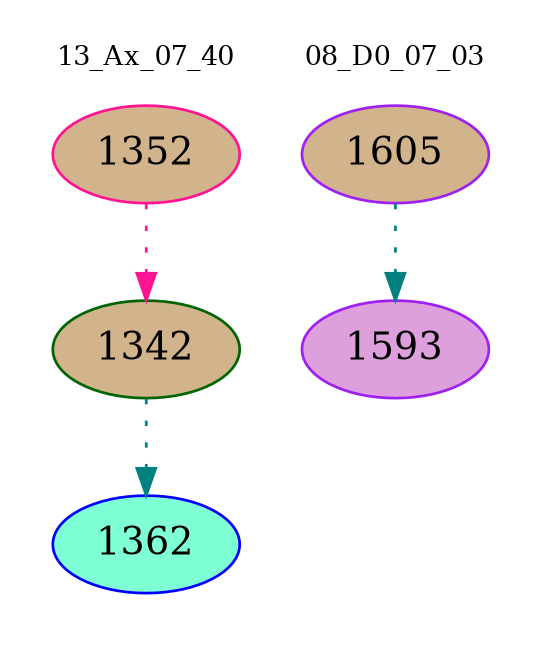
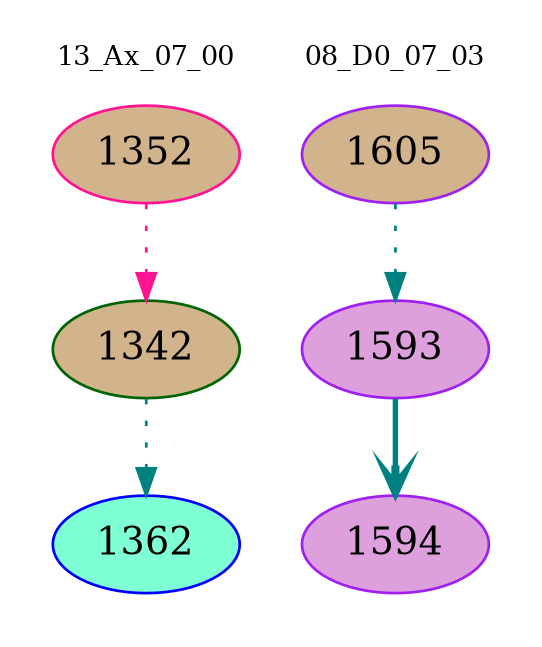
(146, 58) -> (146, 58)
none -> (395, 544)
